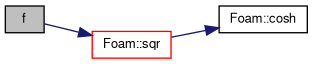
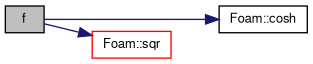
(188, 34) -> (125, 19)
